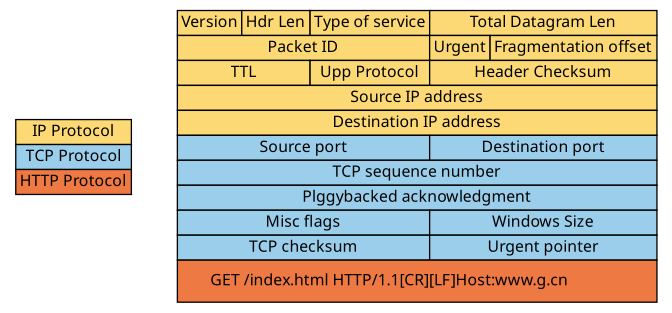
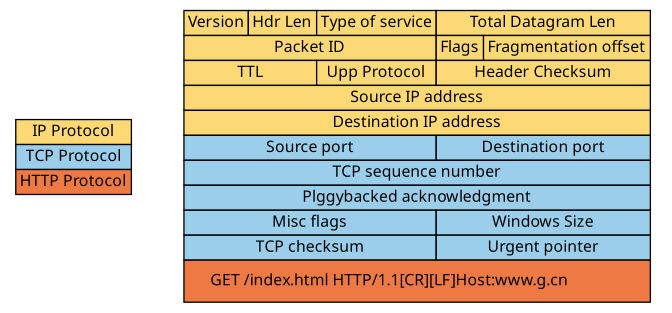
(460, 47) -> (460, 47)
